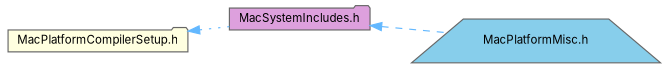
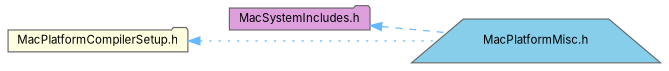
(215, 28) -> (319, 41)
